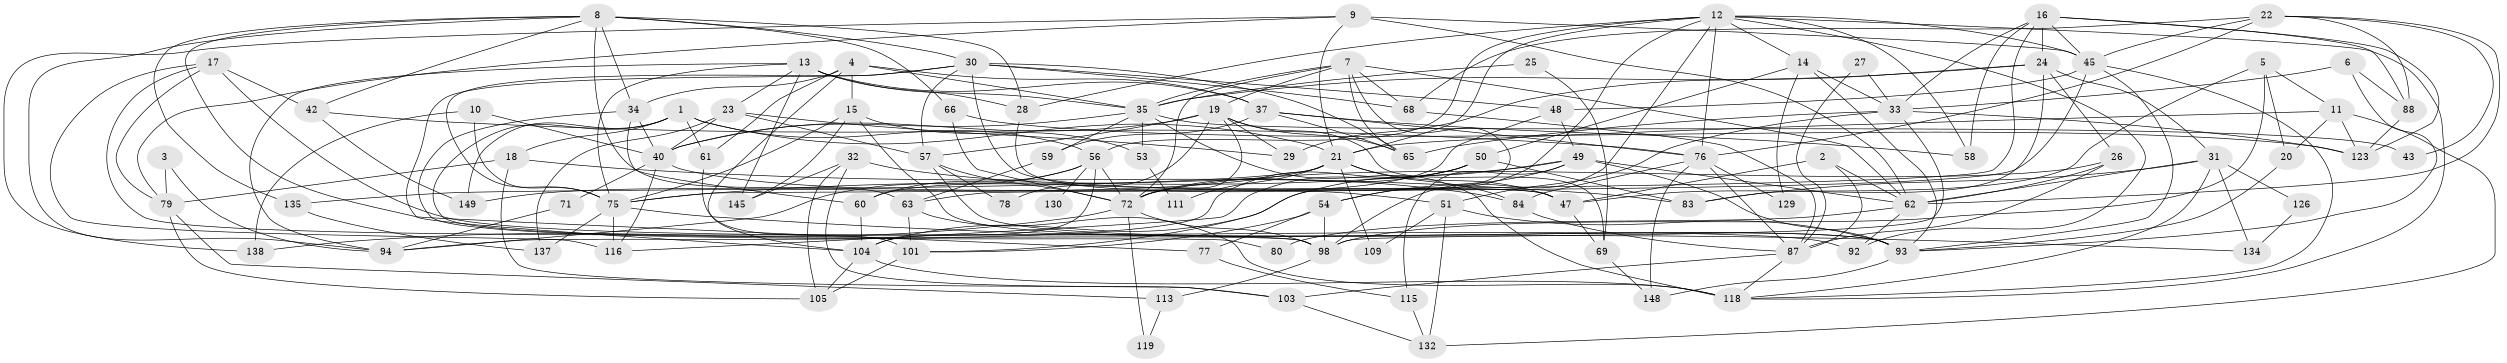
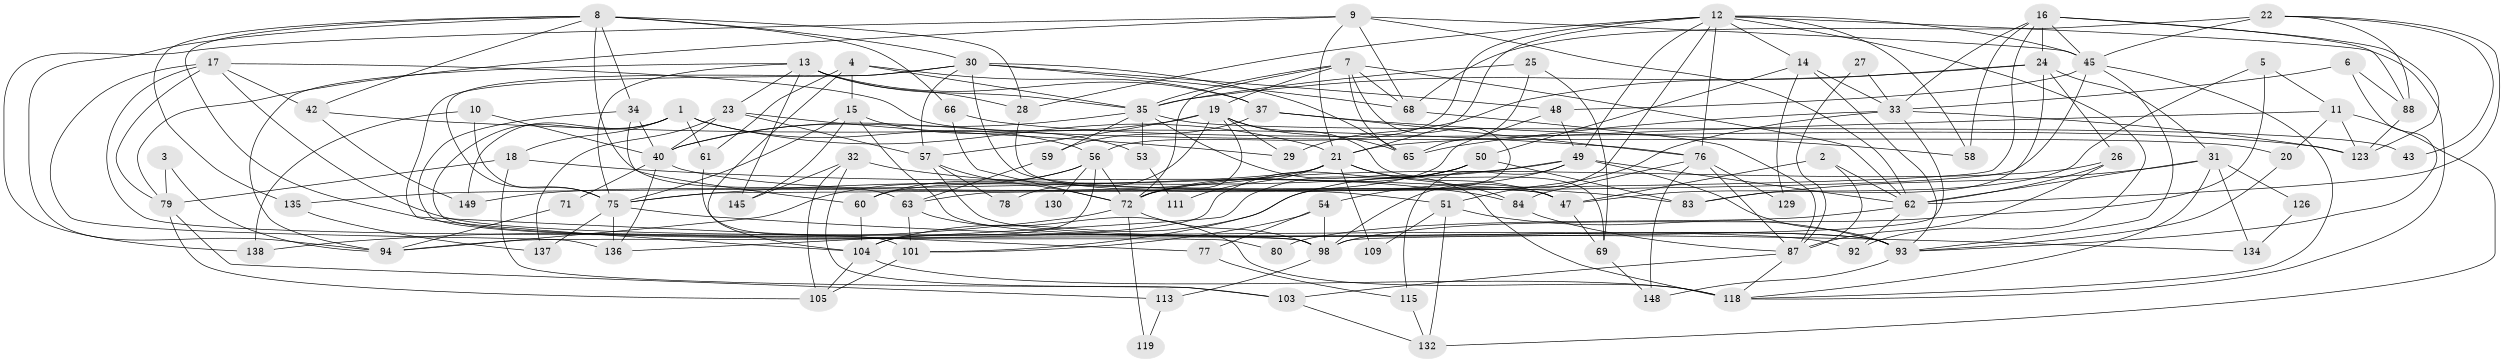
none -> (1381, 63)
(743, 87) -> none
(2070, 87) -> none
(2275, 109) -> (894, 106)
(1308, 123) -> (1503, 124)
(1544, 156) -> (1639, 73)
(614, 252) -> (614, 252)
